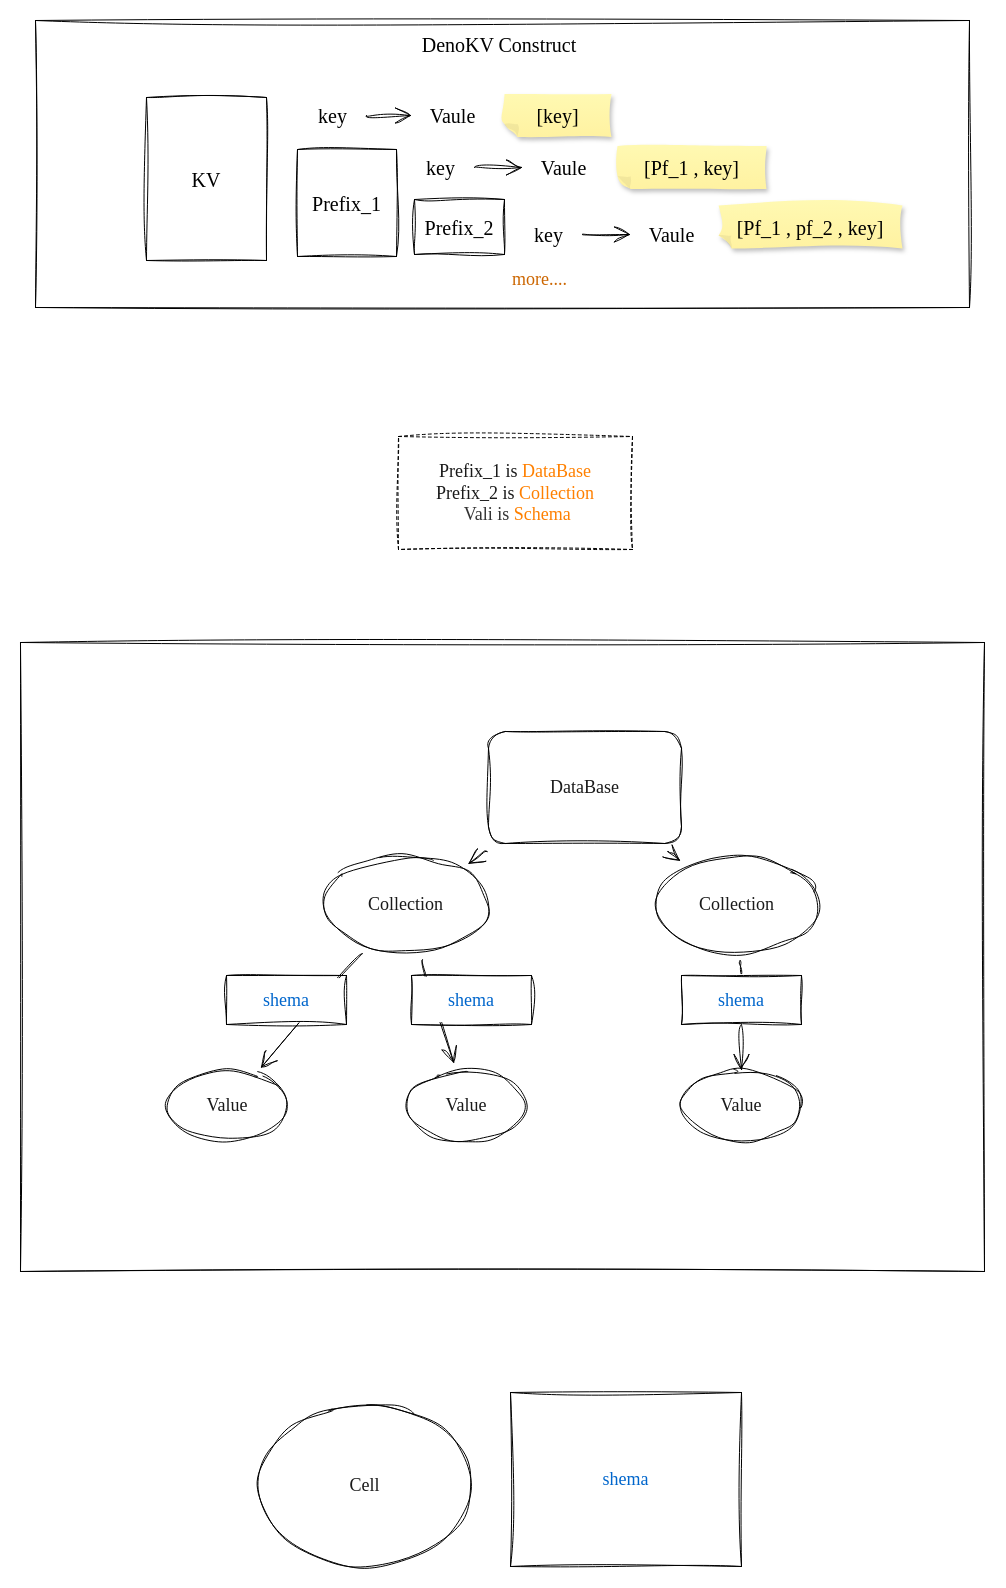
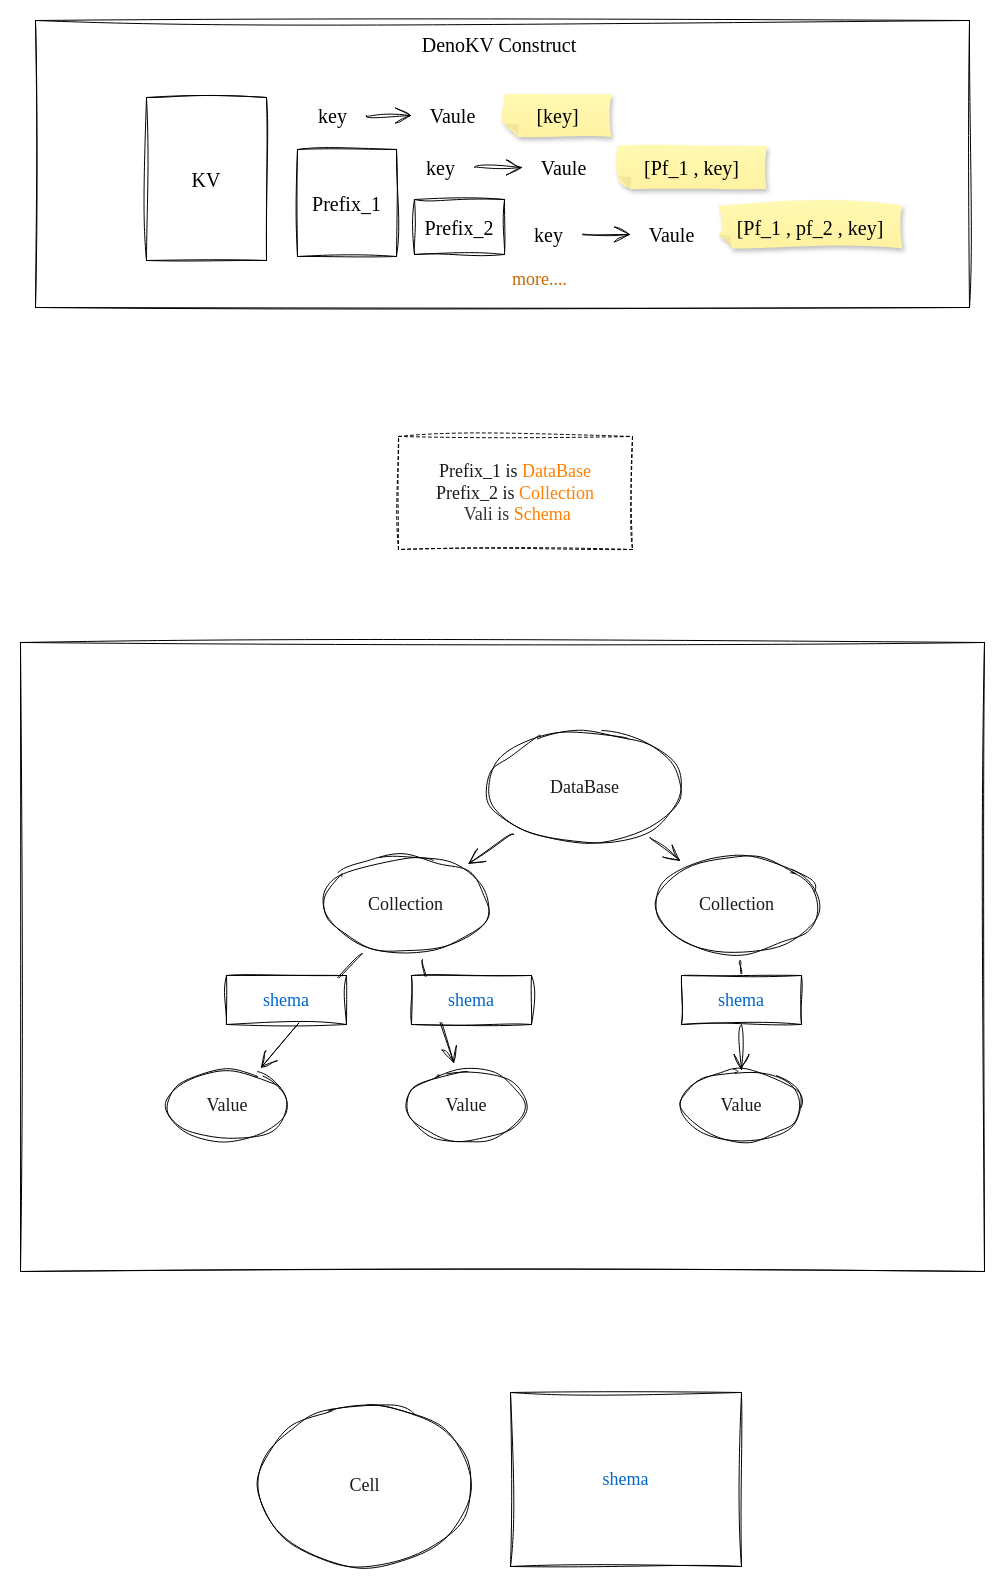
(585, 788) -> (585, 788)
